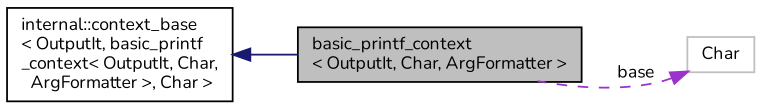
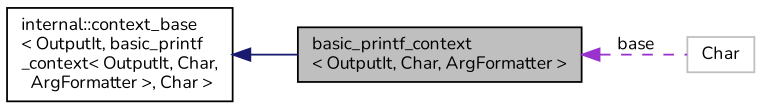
(605, 88) -> (644, 55)
